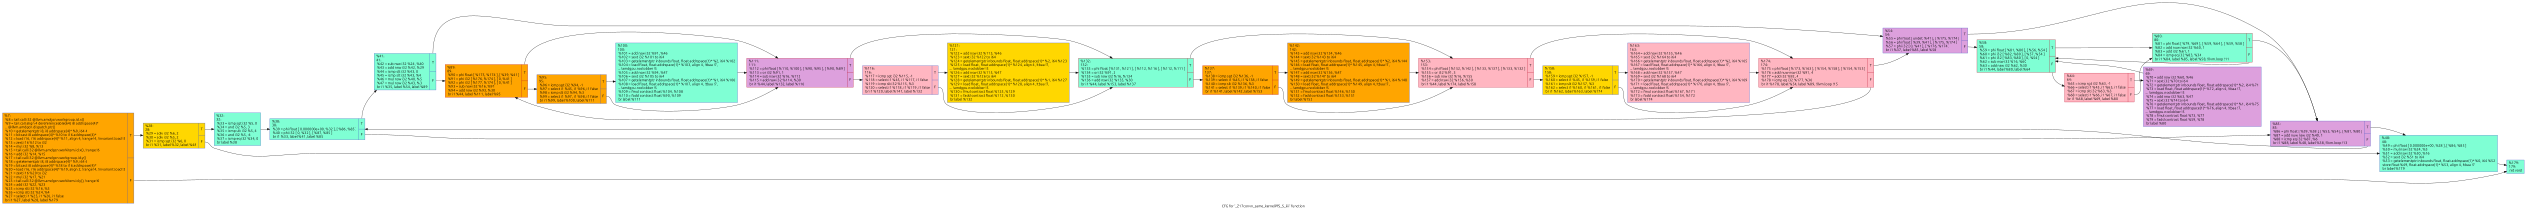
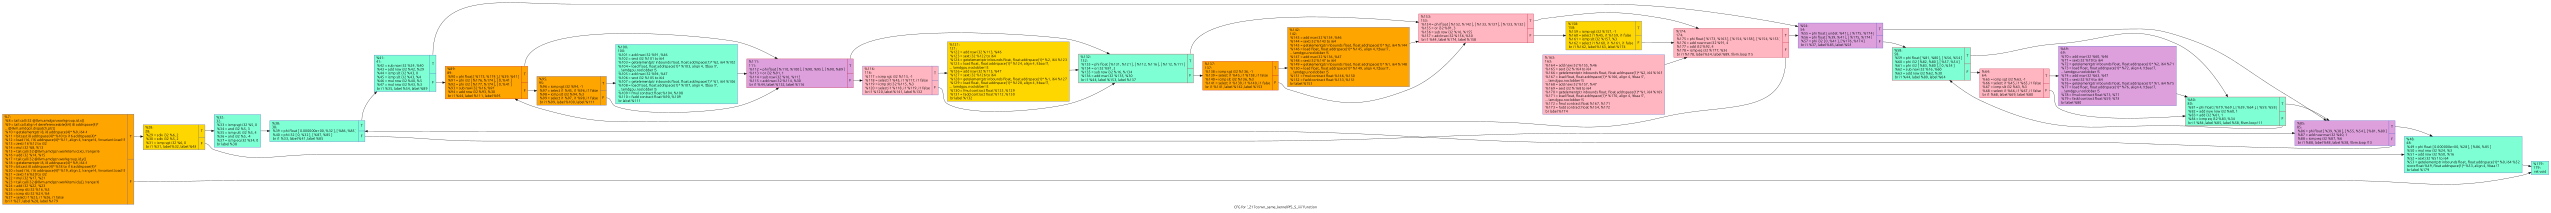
(2101, 65) -> (2181, 95)
(1622, 73) -> none
